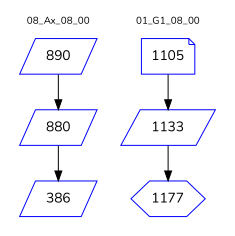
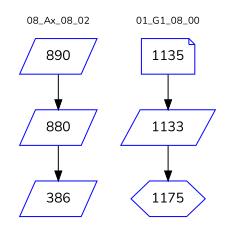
(58, 21) -> (58, 21)
(168, 56) -> (168, 56)
(168, 199) -> (168, 199)
